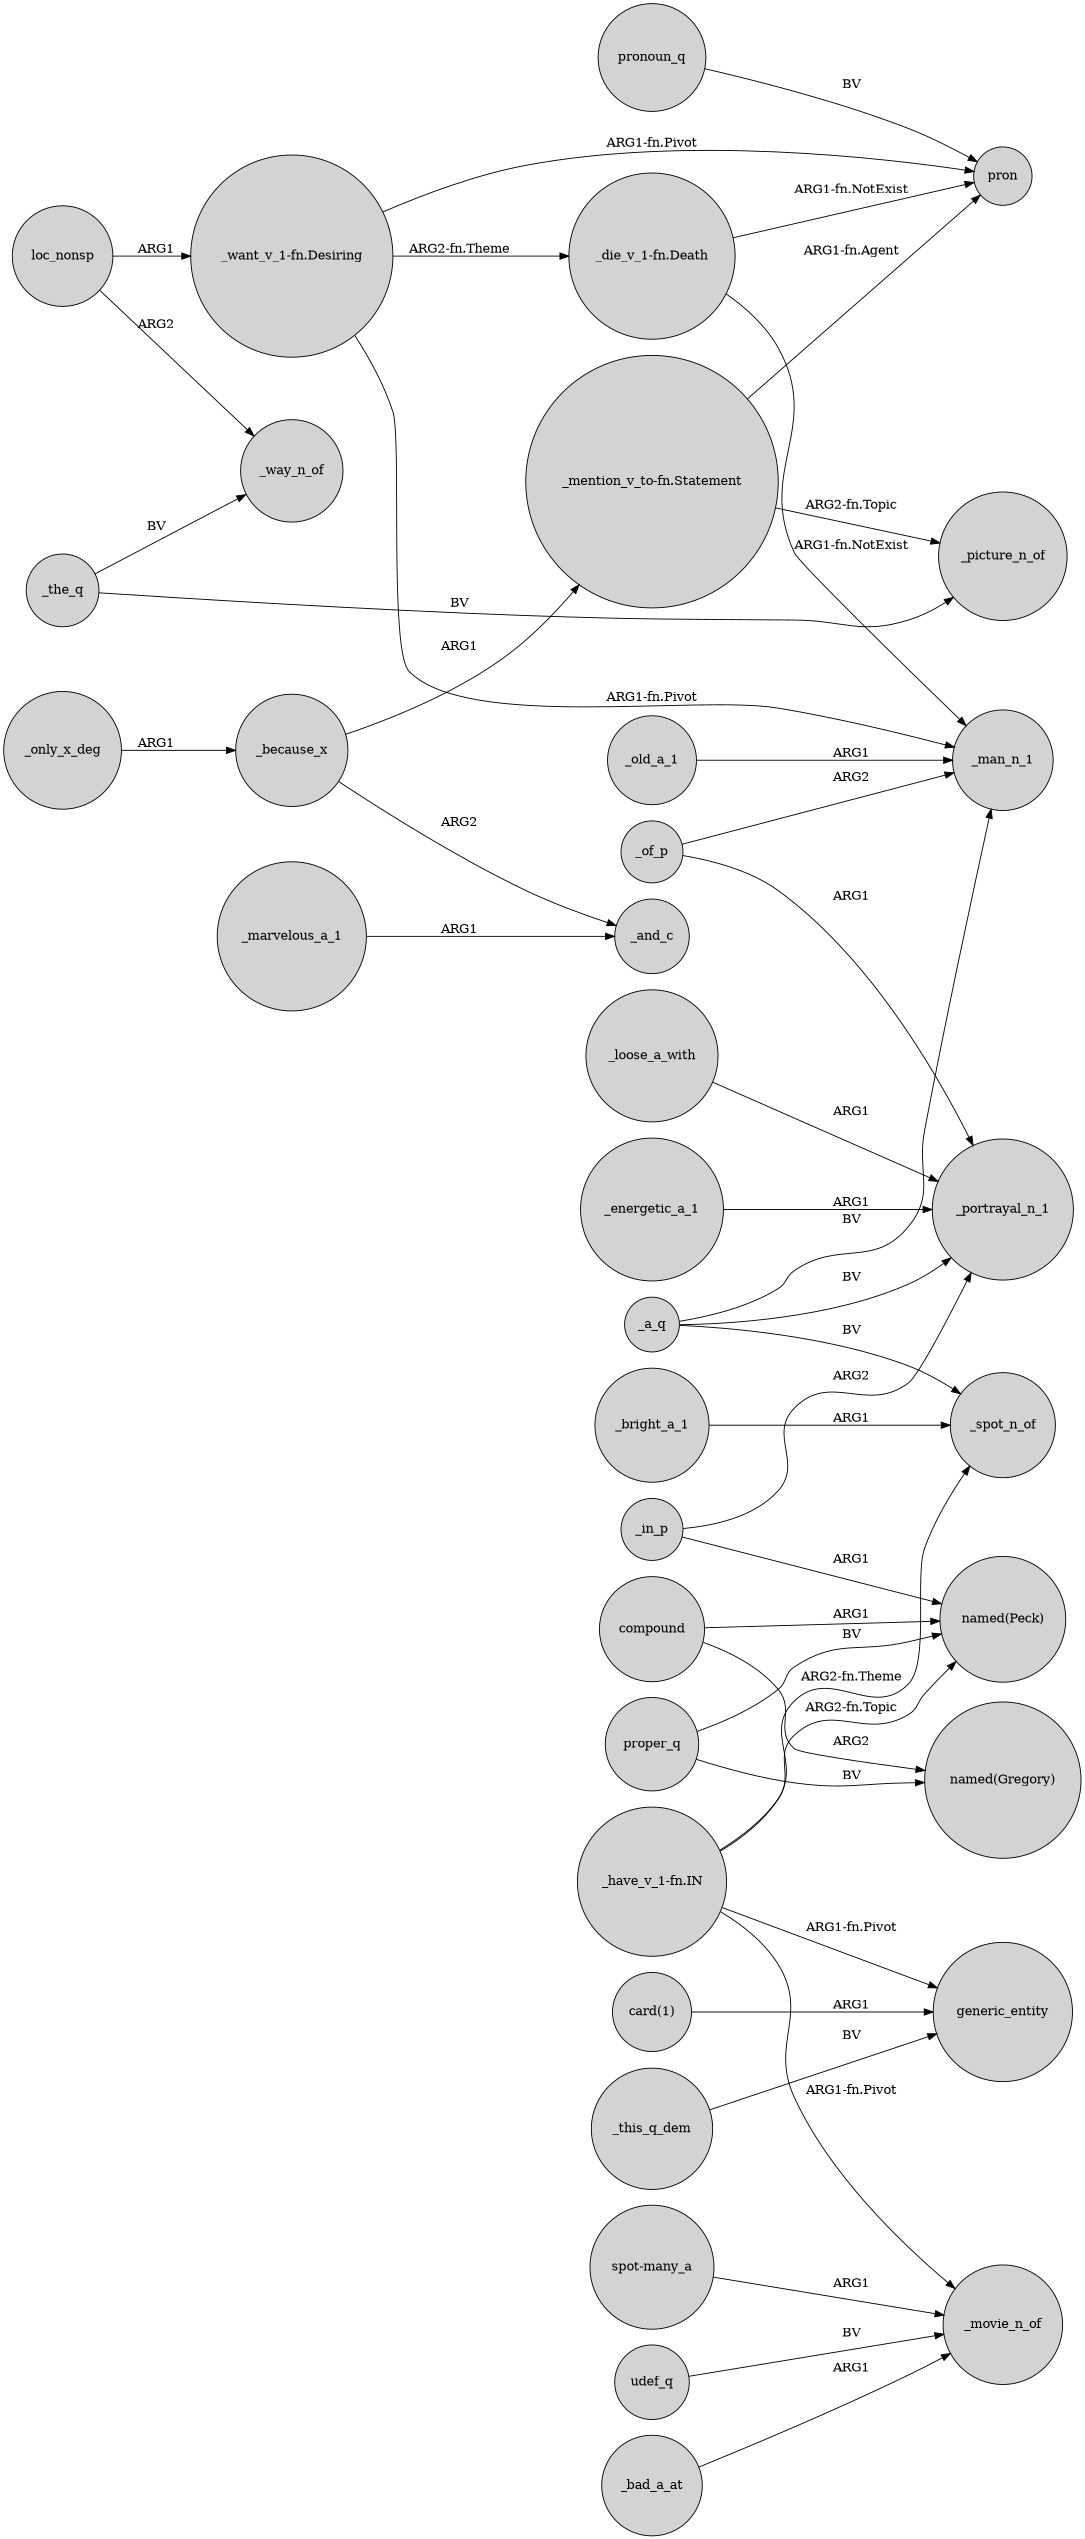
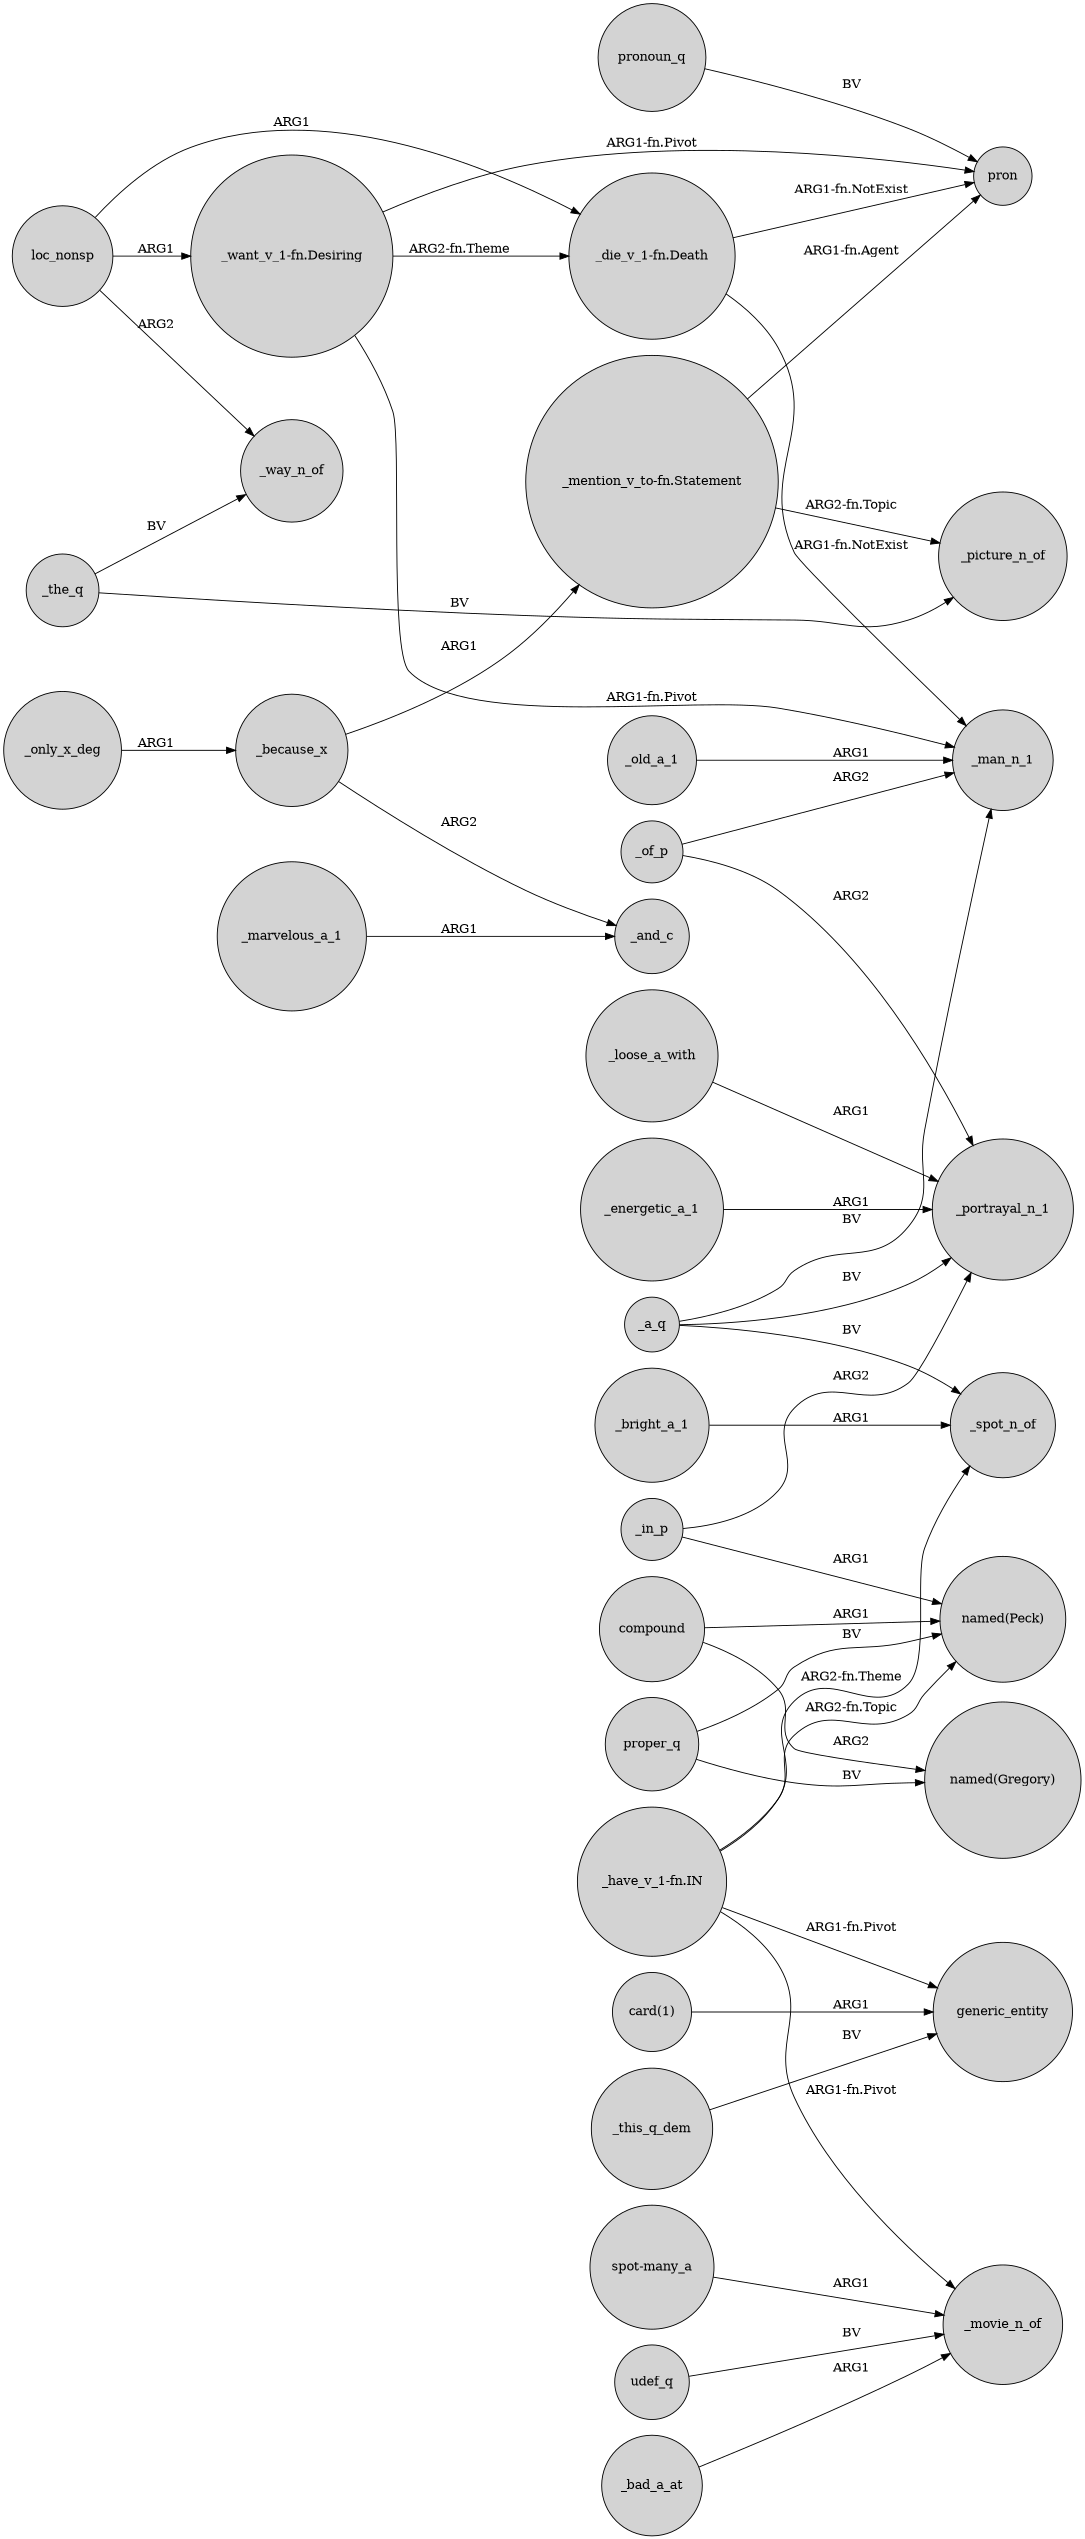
none -> (328, 132)
(851, 896) -> (851, 896)
